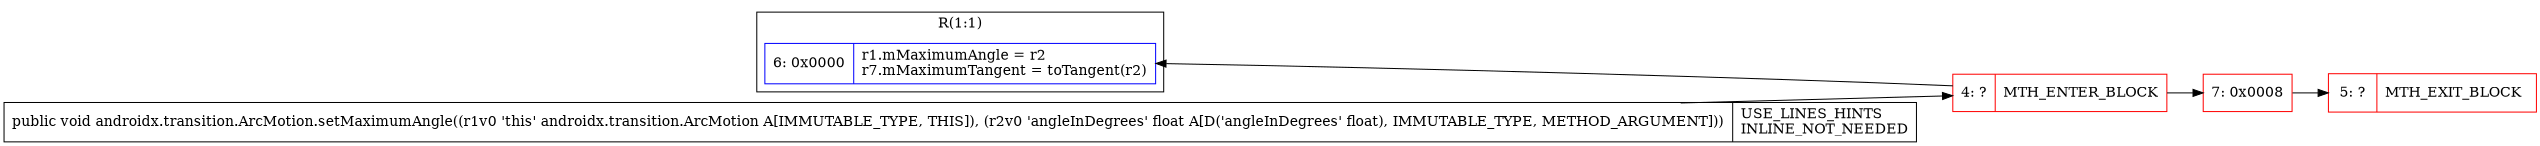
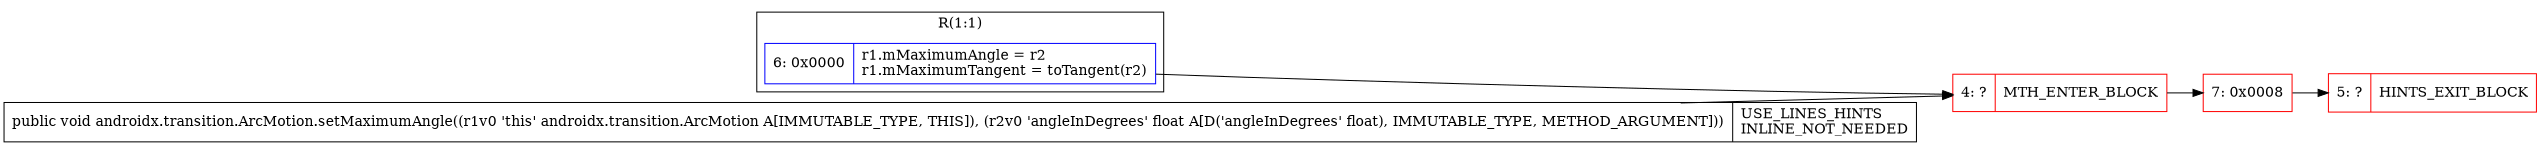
(1005, 71) -> (1005, 71)
(1560, 73) -> (1549, 86)
(2454, 92) -> (2454, 92)
